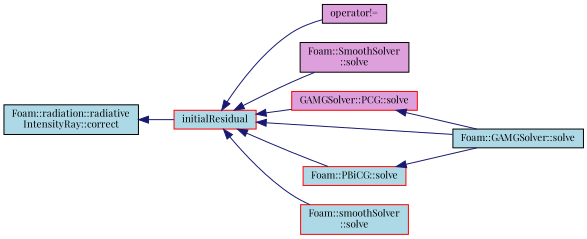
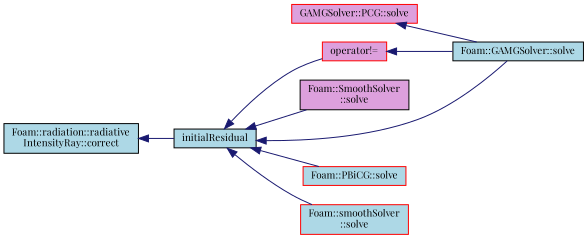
(355, 14) -> (355, 51)
(279, 111) -> none
(215, 120) -> (215, 138)
(441, 156) -> (425, 51)
